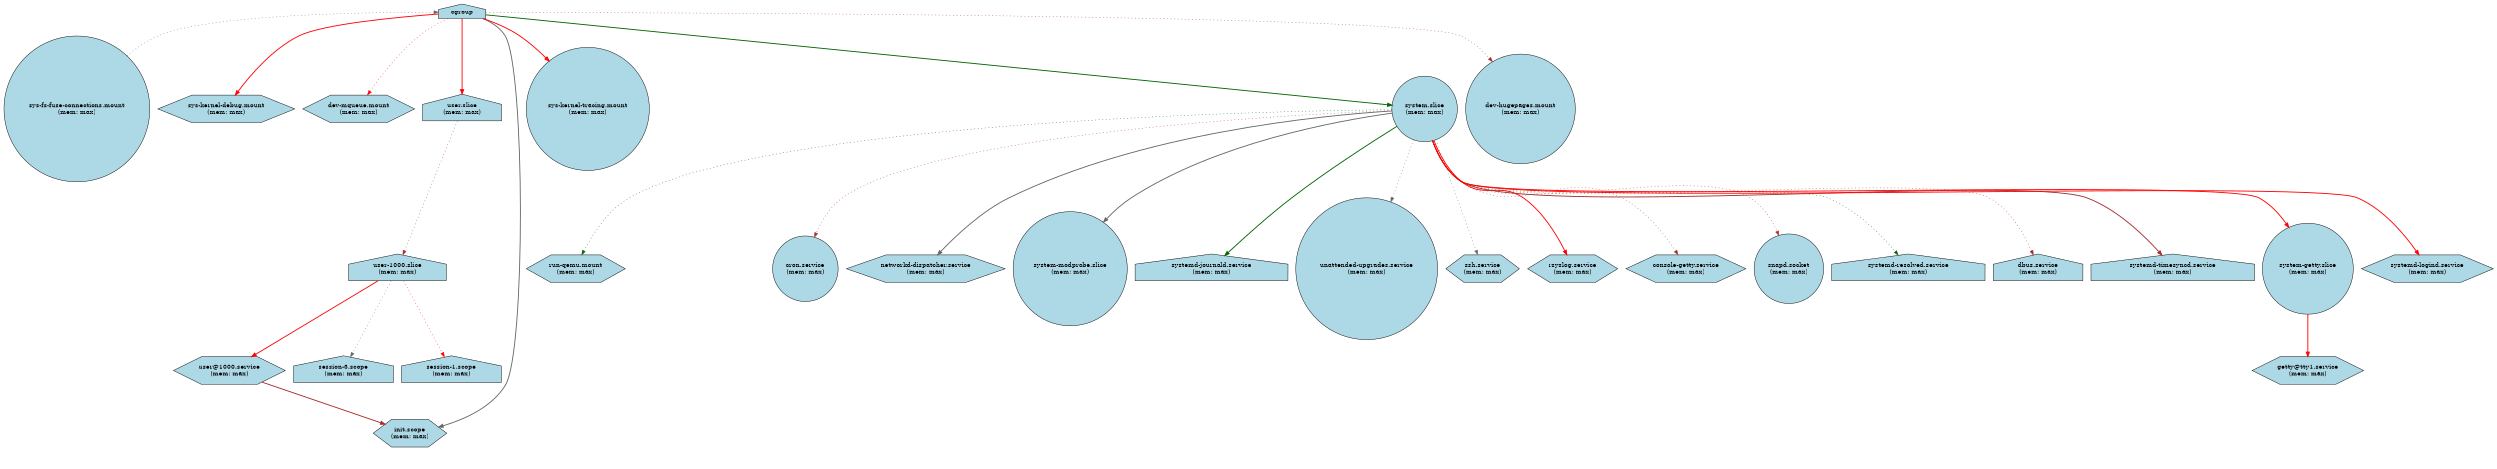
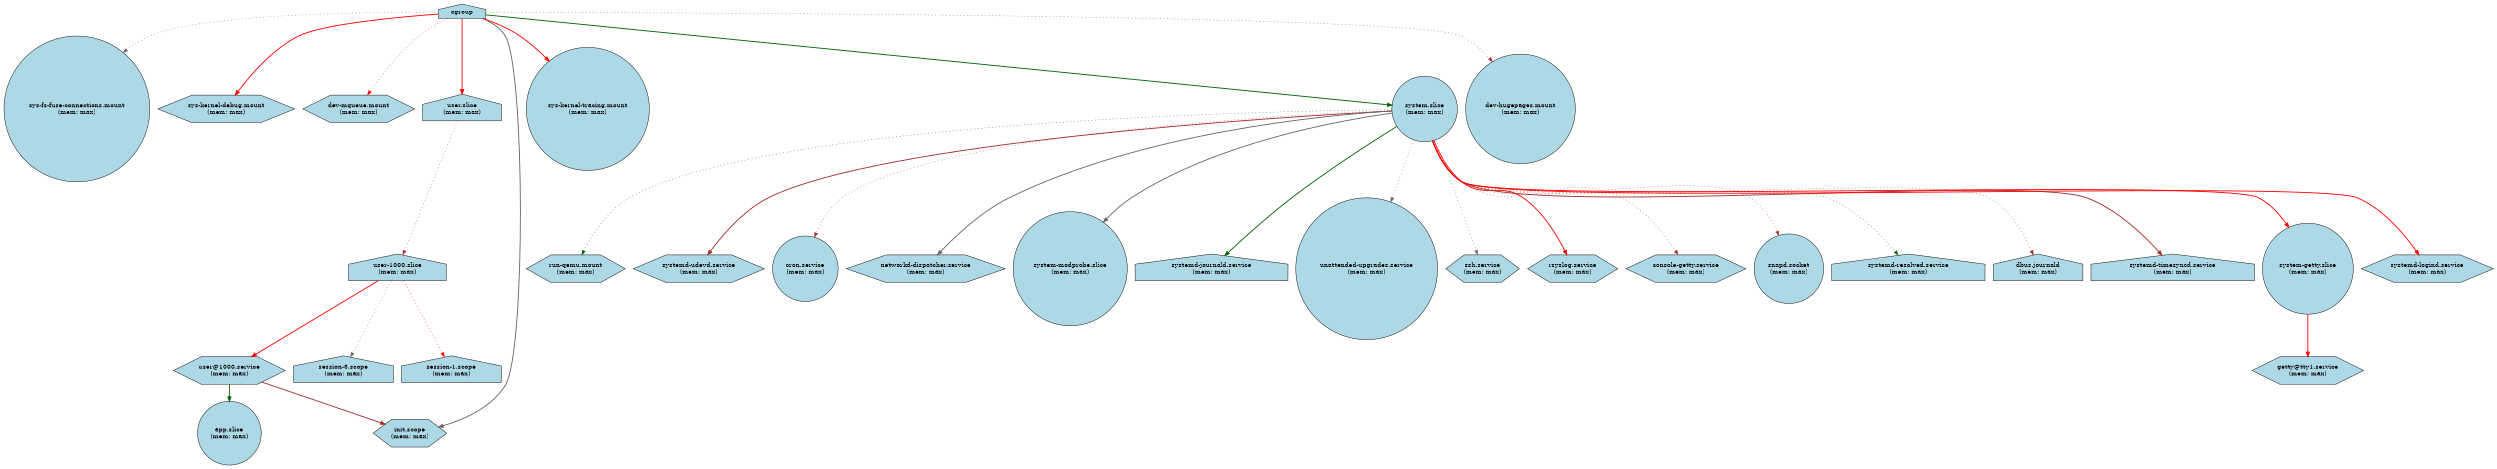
(277, 17) -> (280, 16)
none -> (699, 269)
(2038, 269) -> (2038, 269)
none -> (229, 433)
